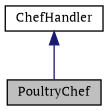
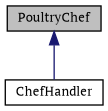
(54, 62) -> (54, 62)
